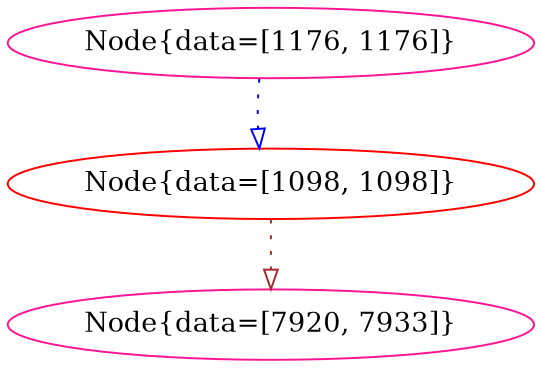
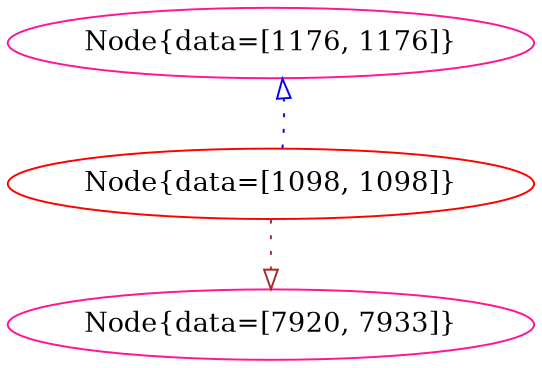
(258, 104) -> (284, 123)
